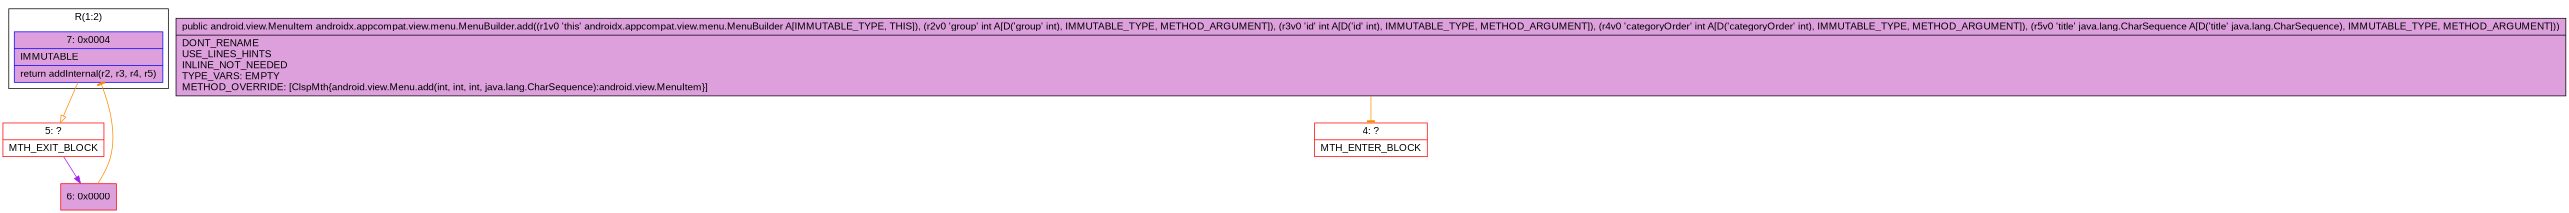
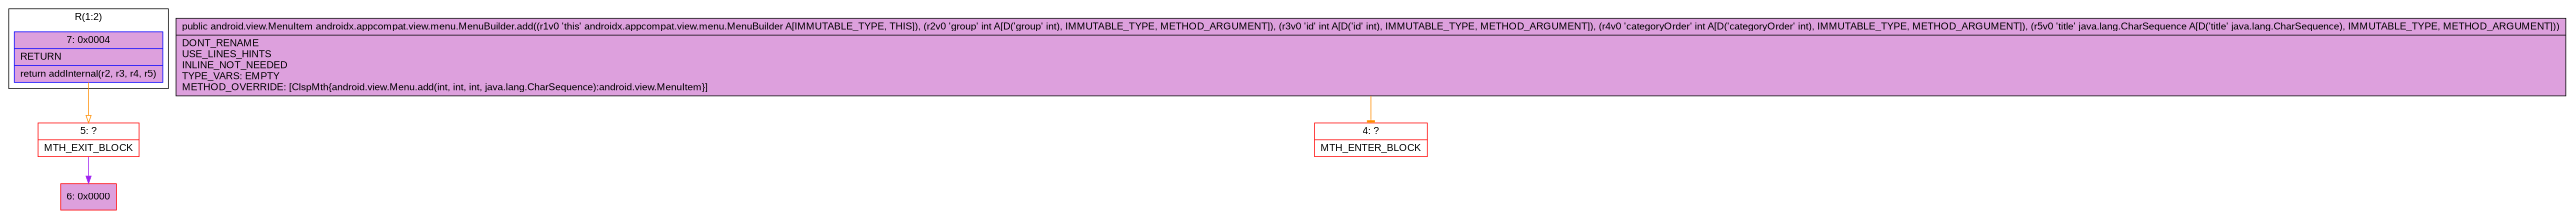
(49, 57) -> (41, 57)
(113, 136) -> none
